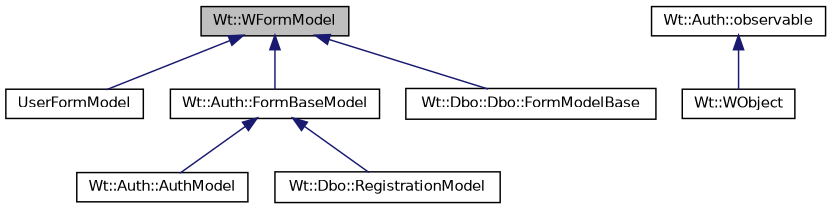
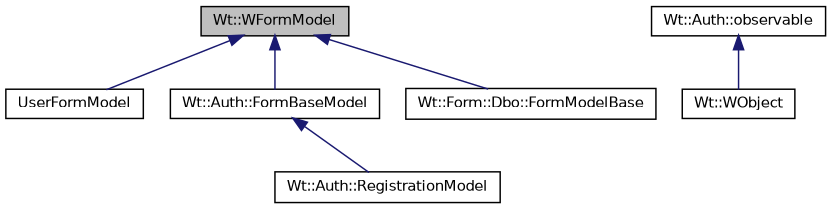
(531, 104) -> (531, 104)
(162, 187) -> none
(388, 187) -> (388, 187)
